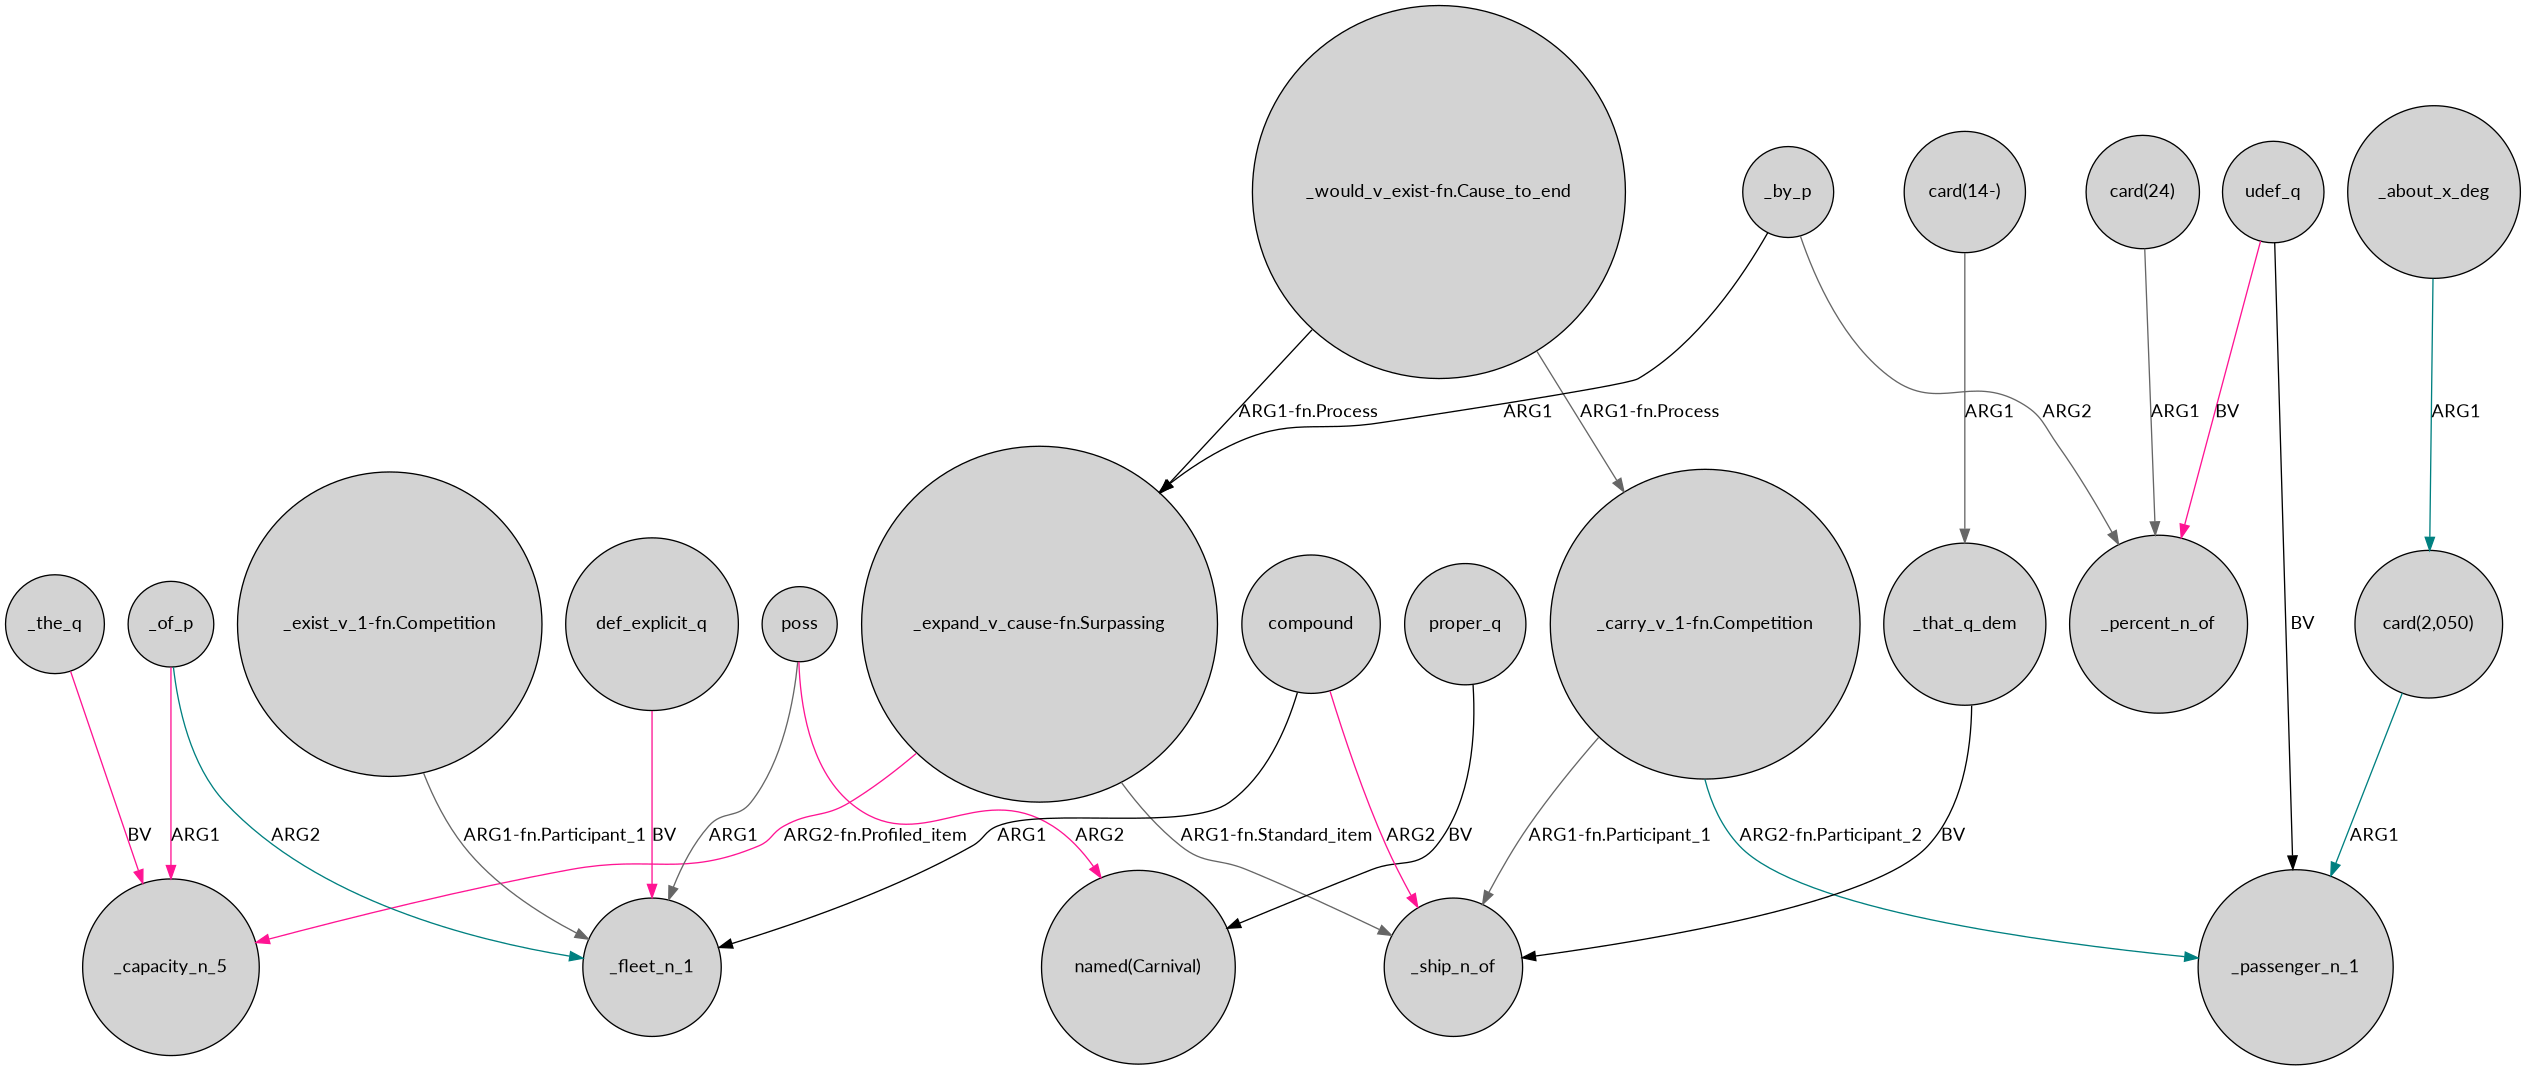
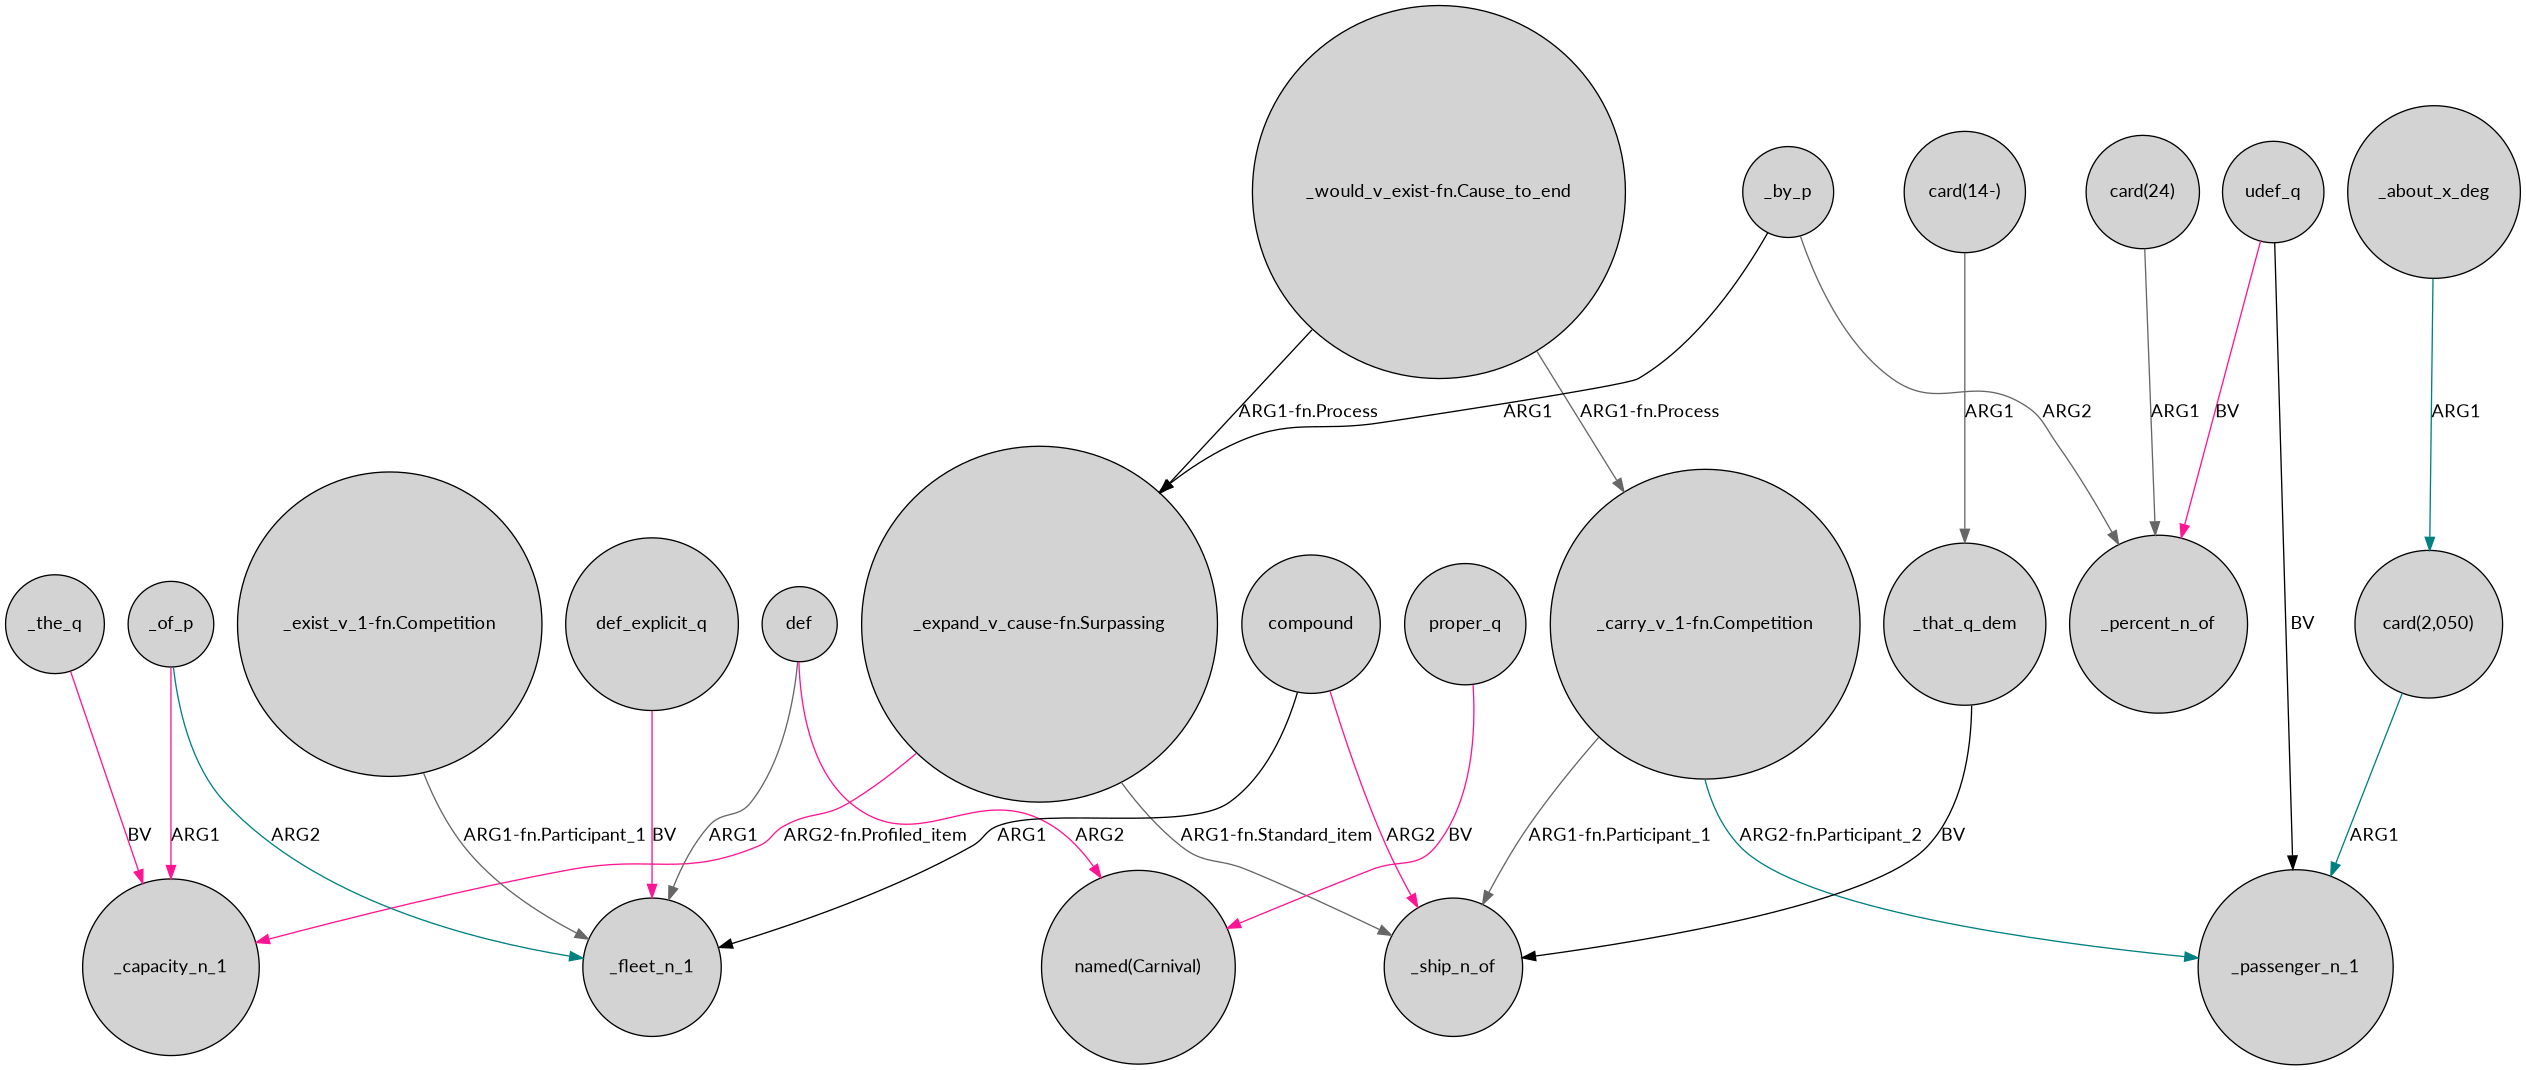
(800, 624) -> (800, 624)
(1419, 859) -> (1419, 859)
(171, 967) -> (171, 967)
